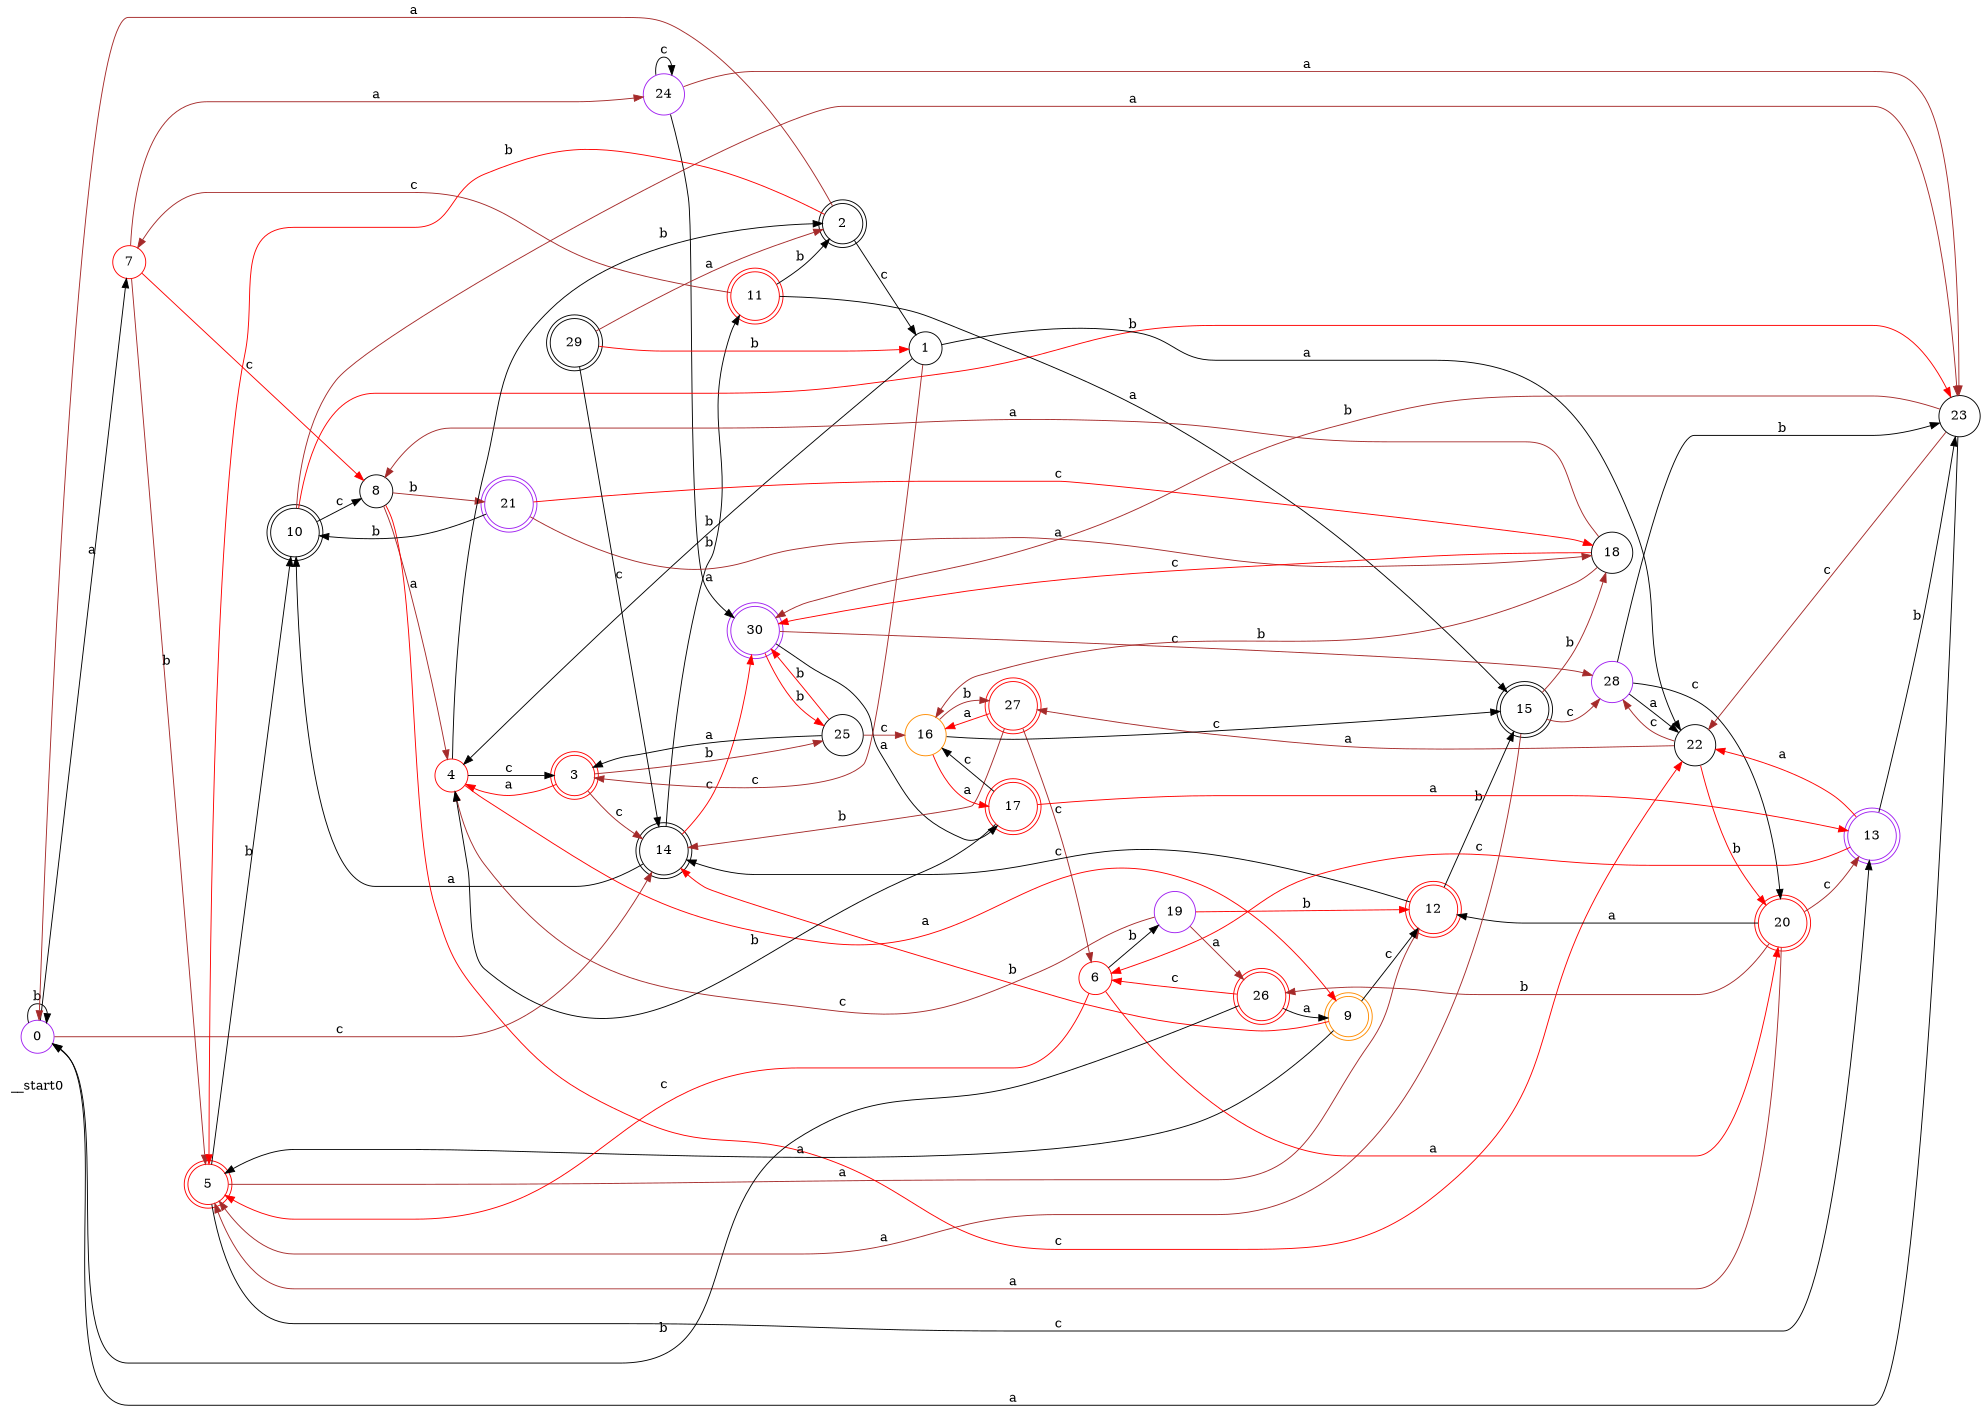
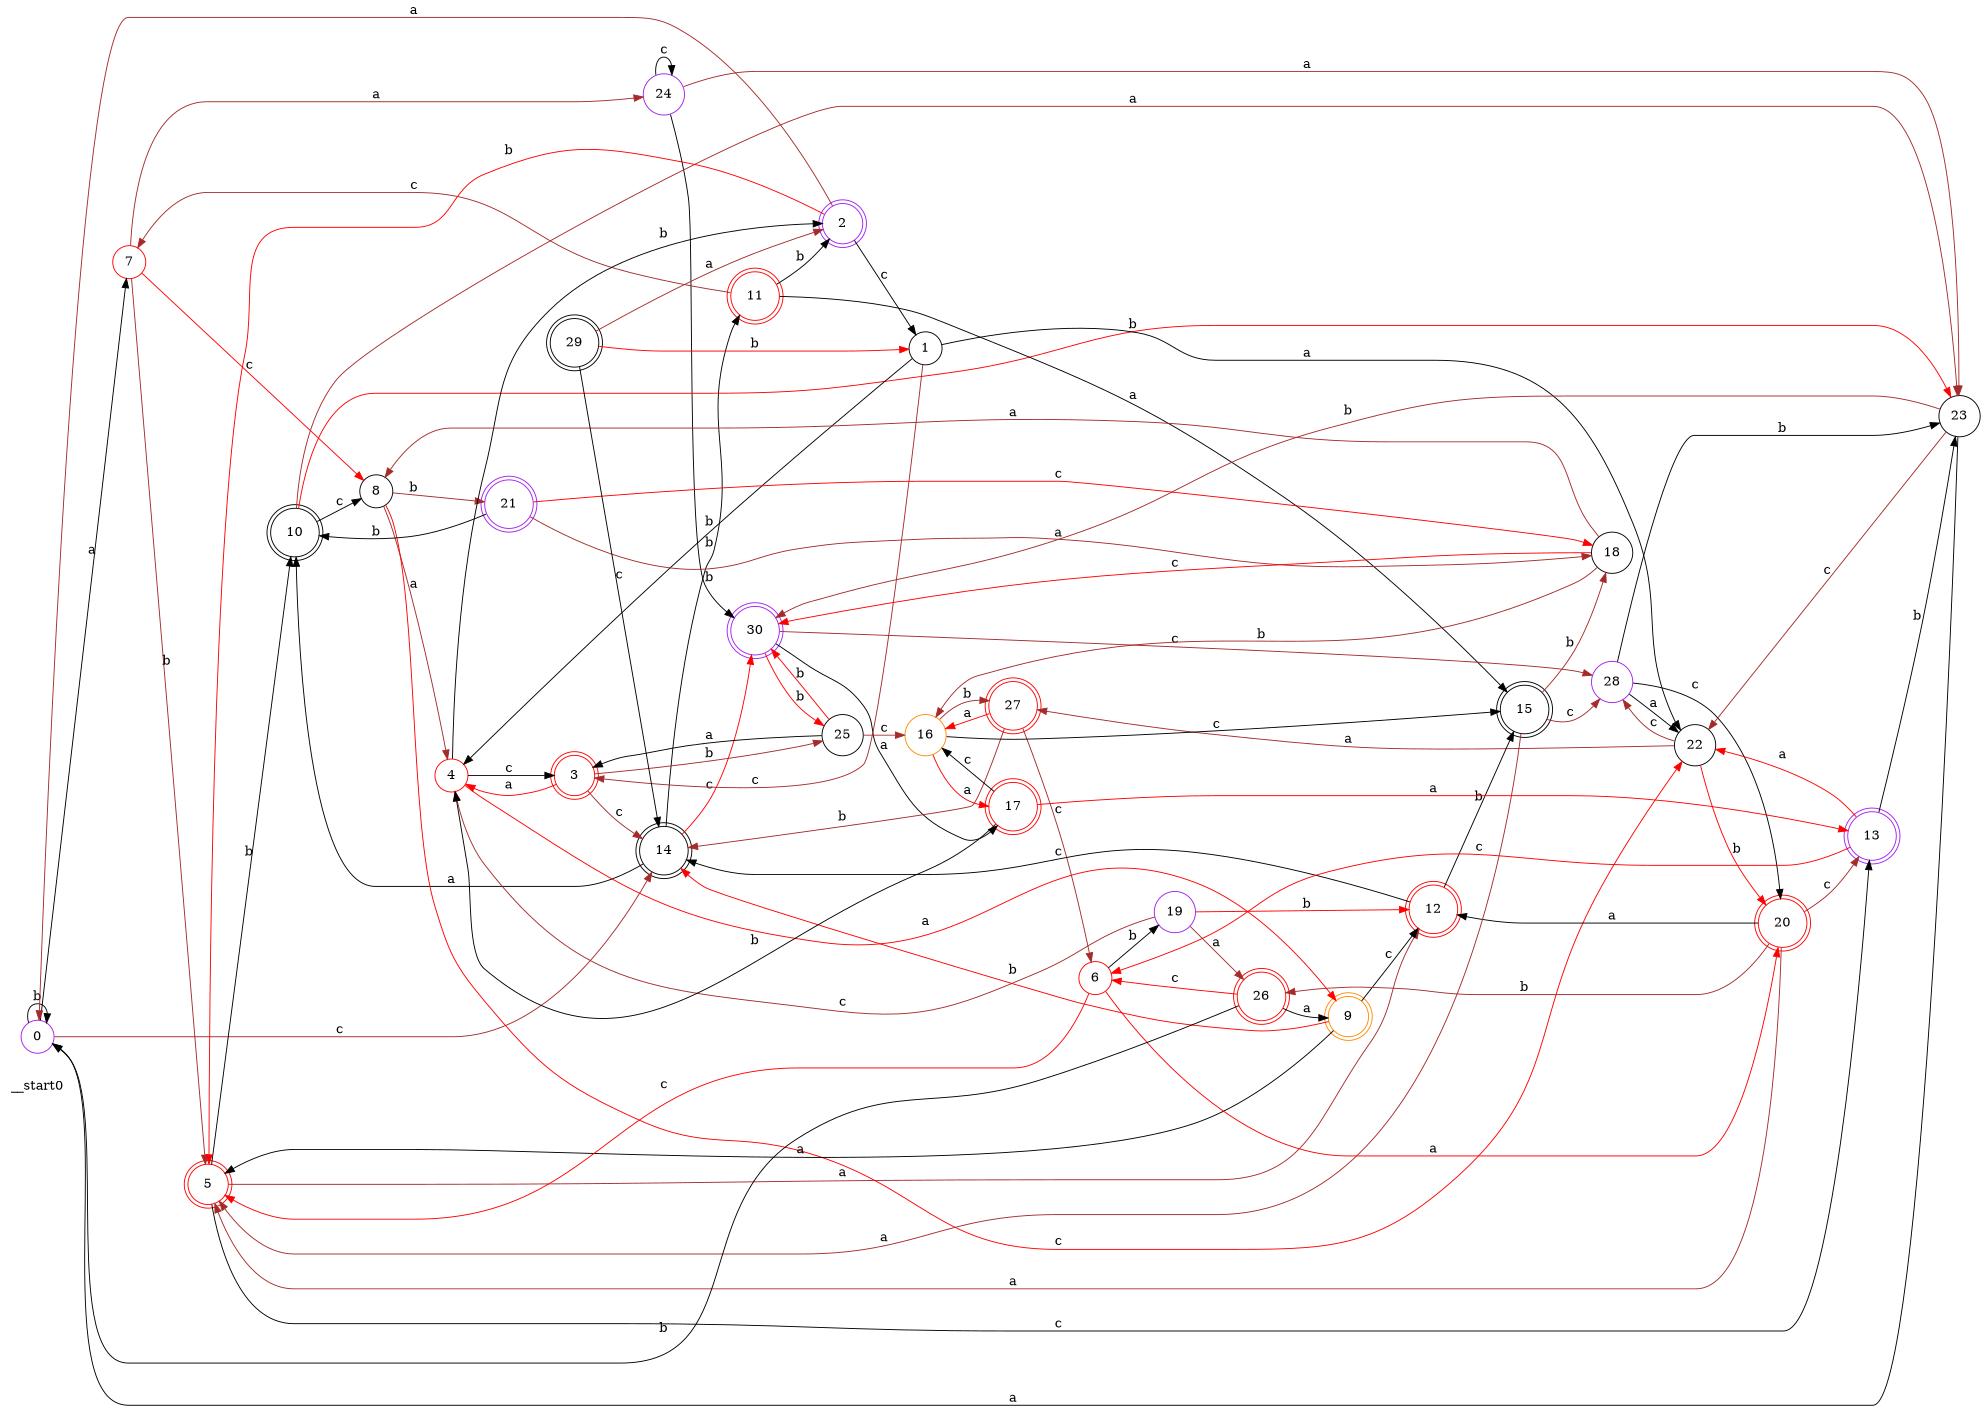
(843, 224) -> (843, 224)
(709, 578) -> (709, 578)
